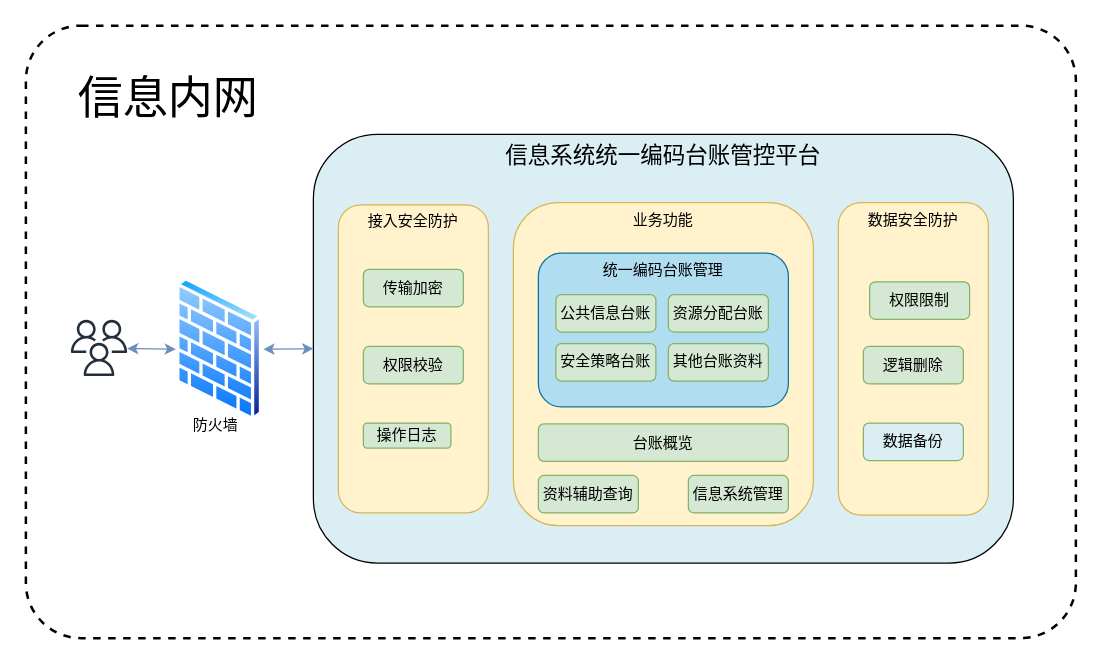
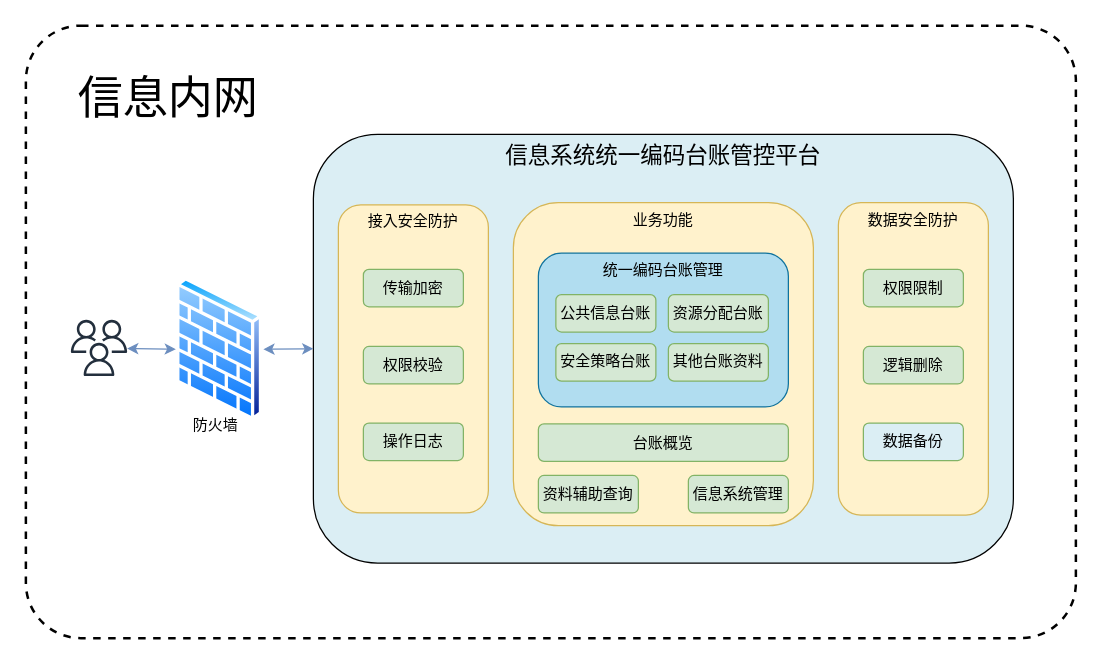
(919, 301) -> (913, 288)
(407, 436) -> (413, 442)
